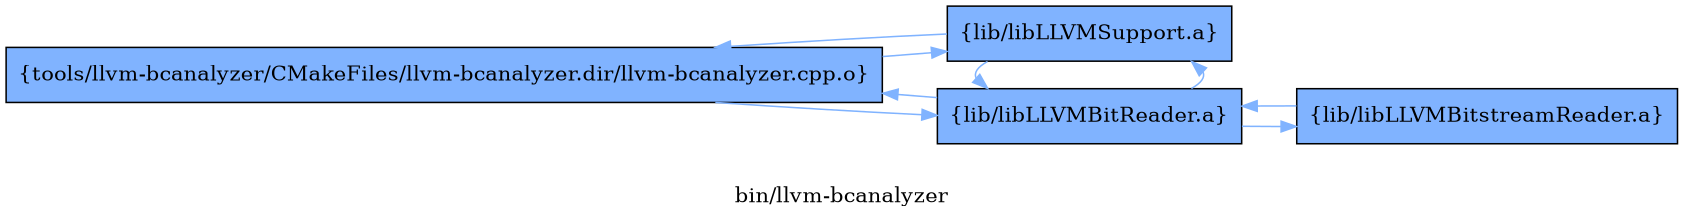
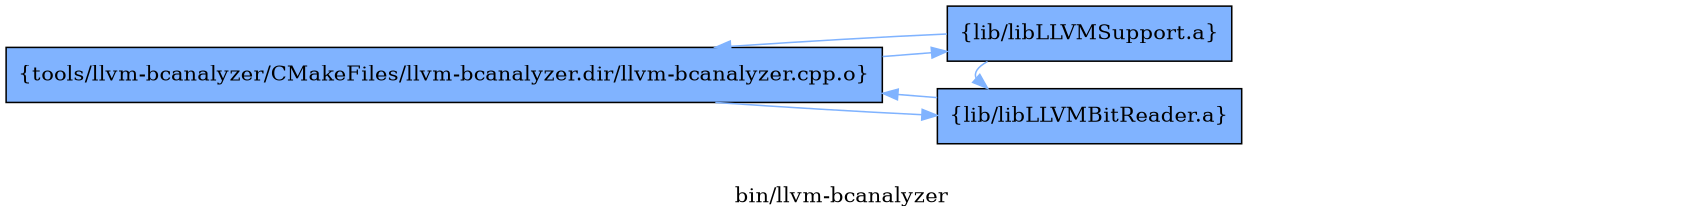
(1200, 82) -> none
(1487, 116) -> none
